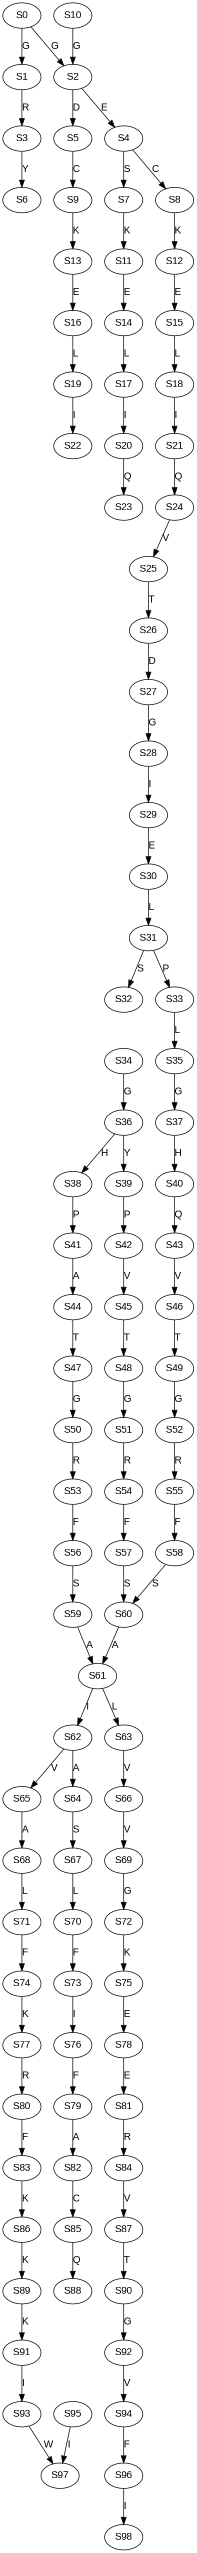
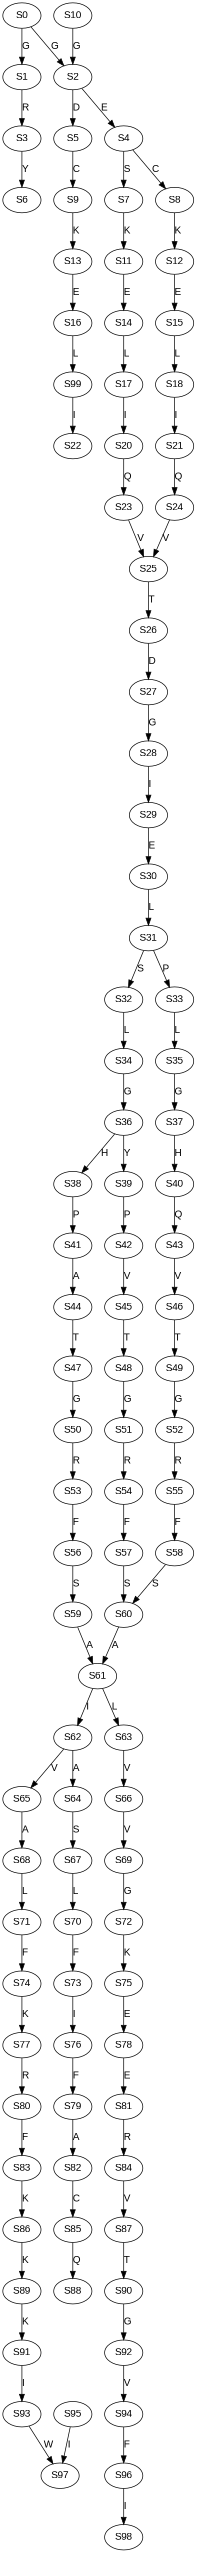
(73, 385) -> (73, 385)
none -> (135, 535)
none -> (124, 1027)
